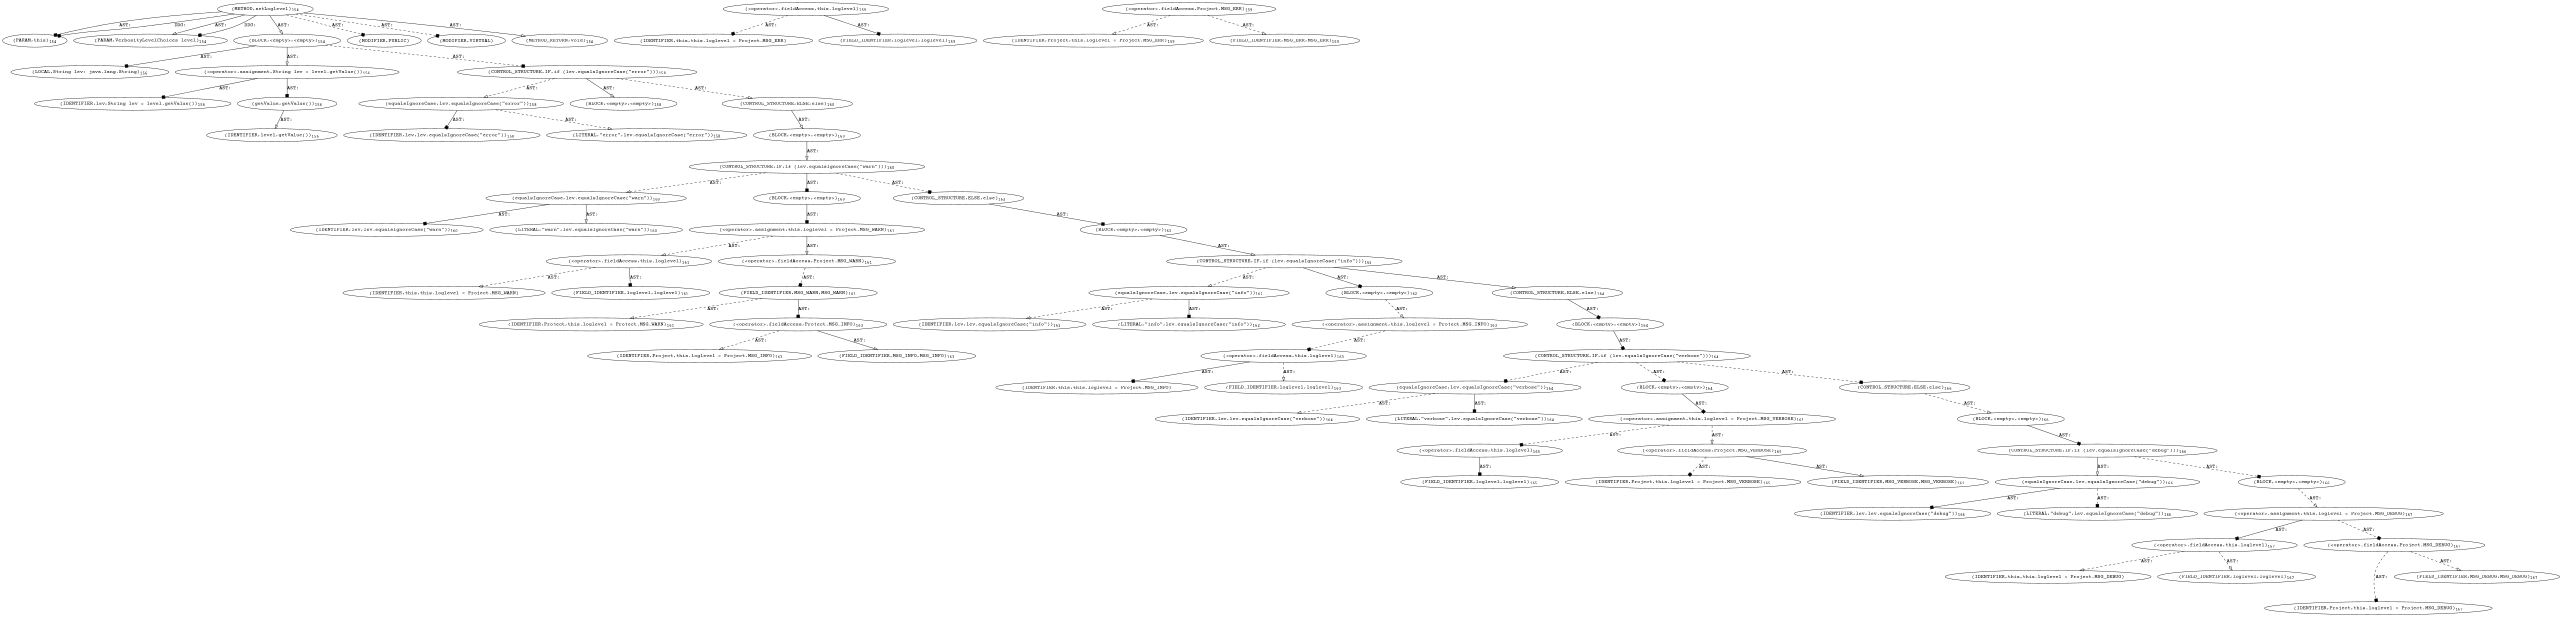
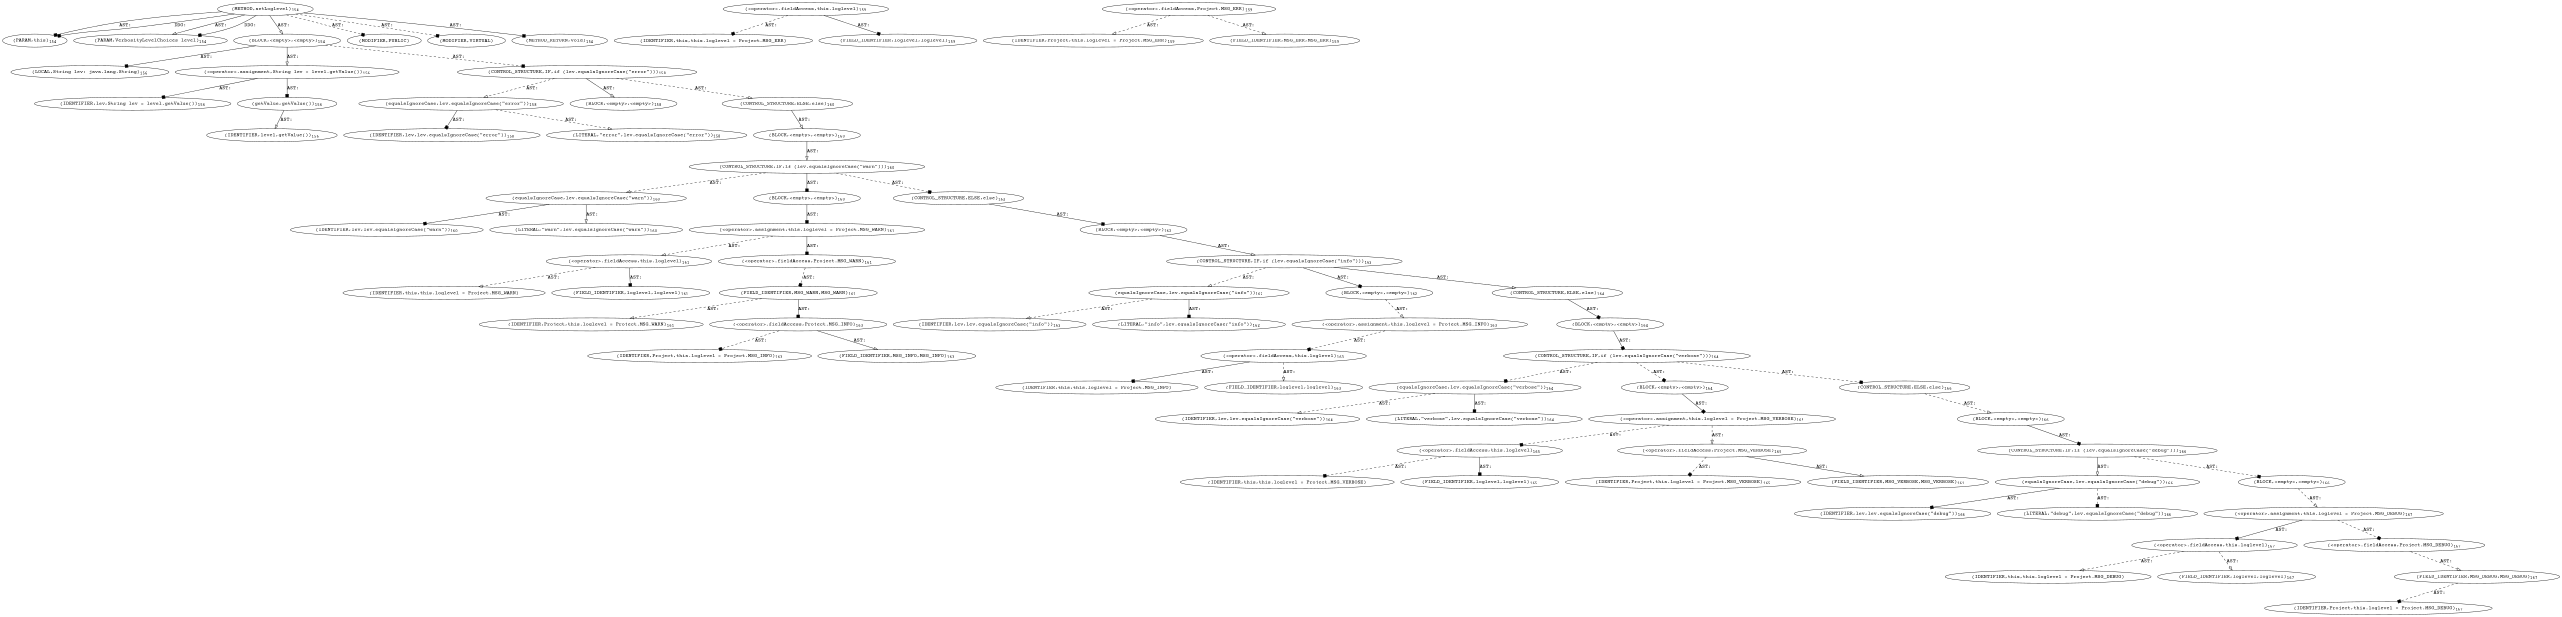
(413, 24) -> (413, 24)
(807, 244) -> (807, 244)
(751, 340) -> (751, 340)
none -> (1287, 482)
(2375, 573) -> (2430, 592)
